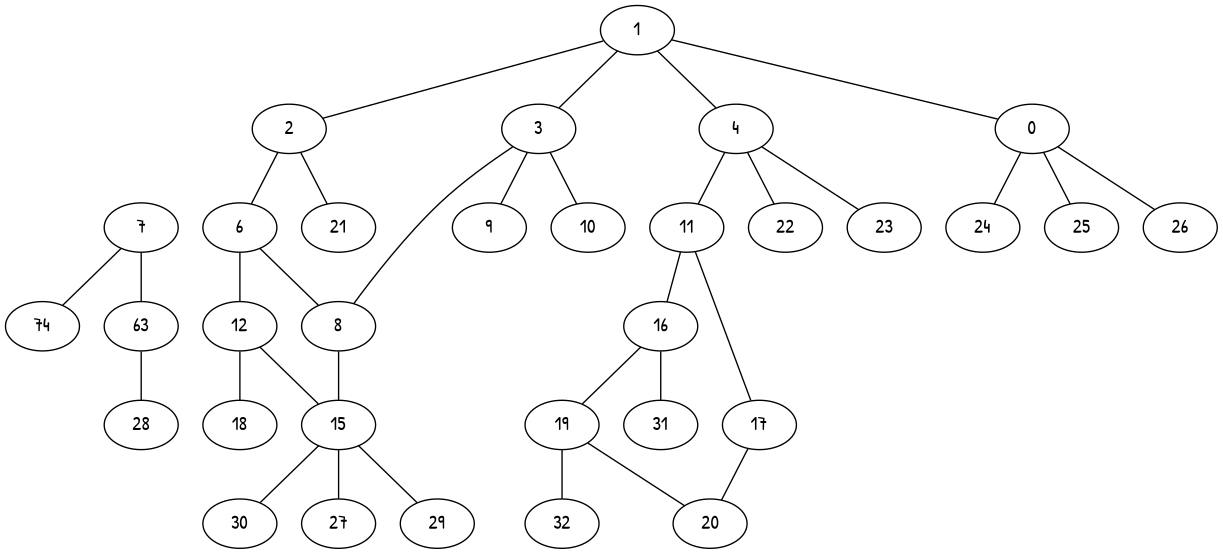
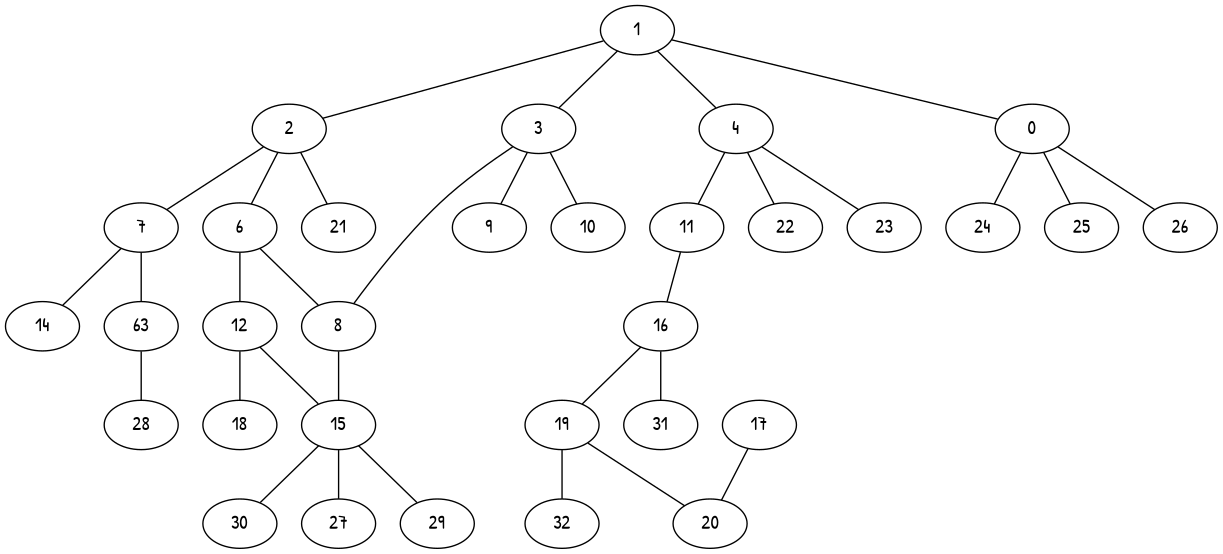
none -> (215, 178)
(42, 326) -> (42, 326)
(723, 326) -> none
